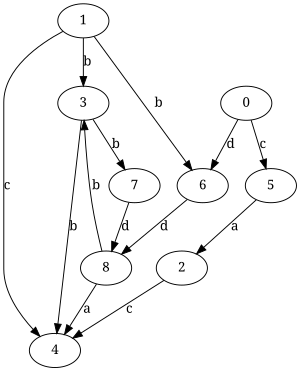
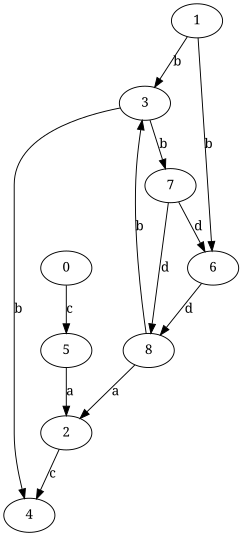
(227, 140) -> (190, 223)
(4, 172) -> none
(83, 305) -> (111, 388)
